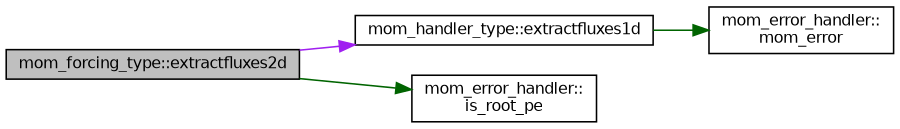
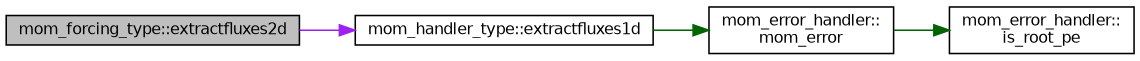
(348, 83) -> (914, 30)
